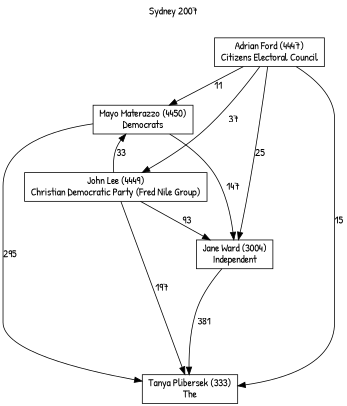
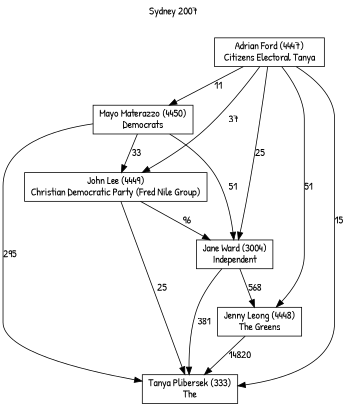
(269, 52) -> (269, 52)
(114, 156) -> (131, 150)
(233, 187) -> (233, 187)
(187, 221) -> (187, 221)
(162, 288) -> (162, 288)
none -> (260, 322)
